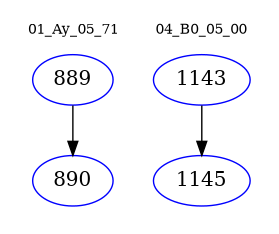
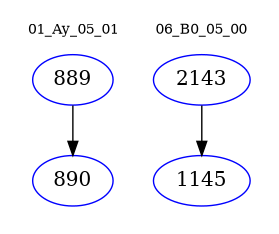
(74, 30) -> (74, 30)
(202, 30) -> (202, 30)
(202, 80) -> (202, 80)
